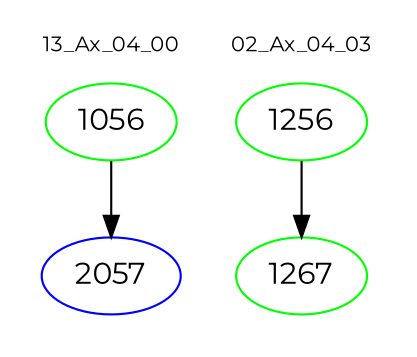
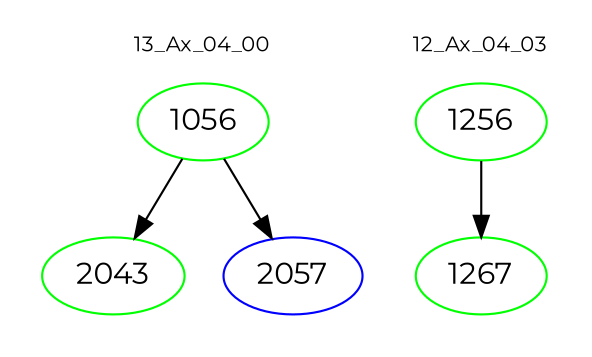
(303, 46) -> (481, 46)
none -> (113, 276)
